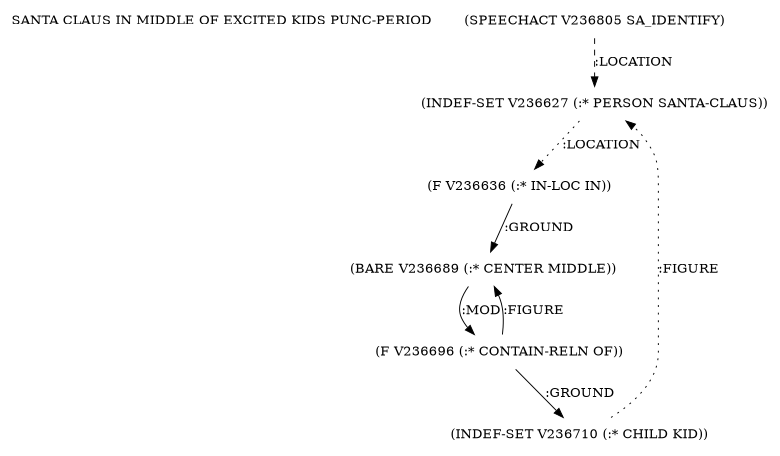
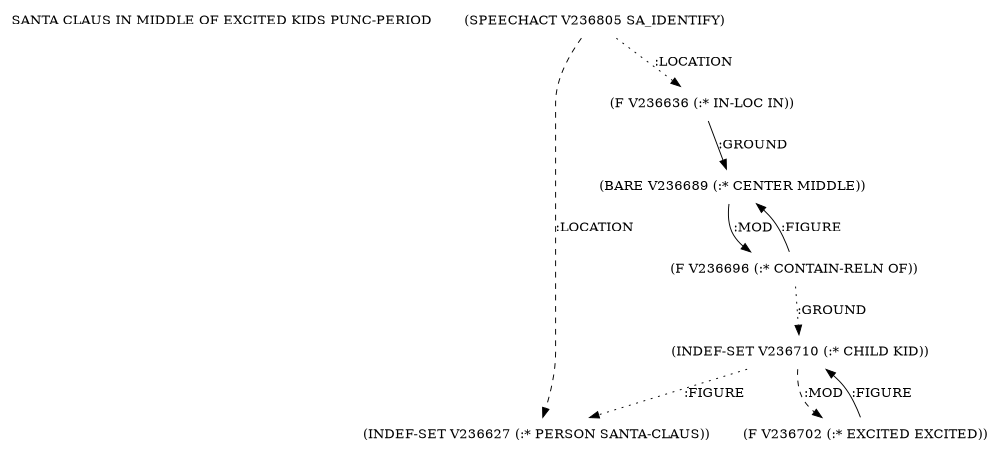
(560, 142) -> (644, 59)
(536, 390) -> (797, 306)
none -> (866, 435)
